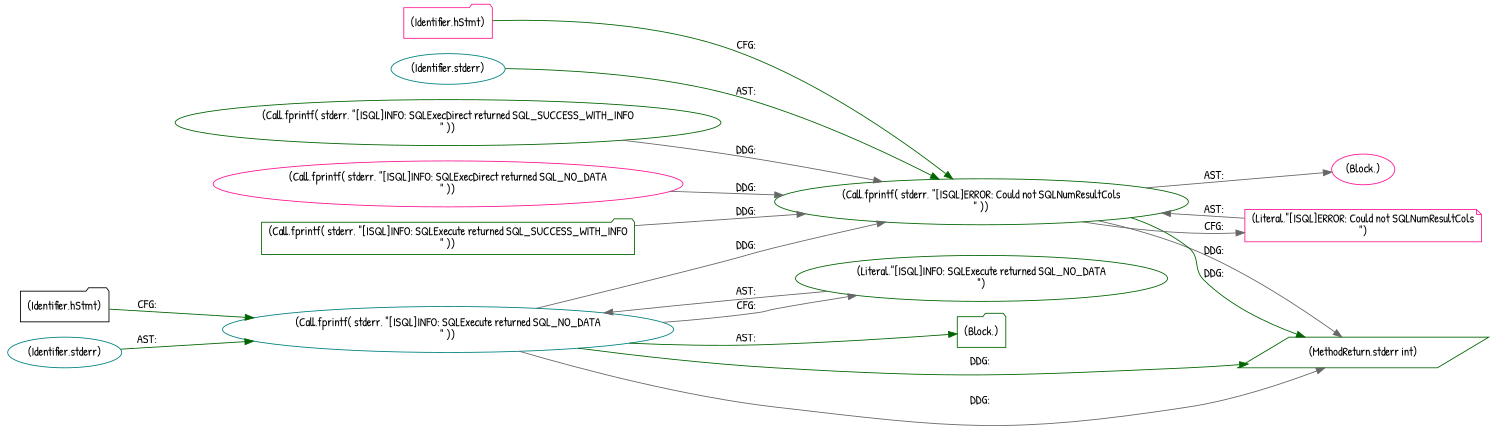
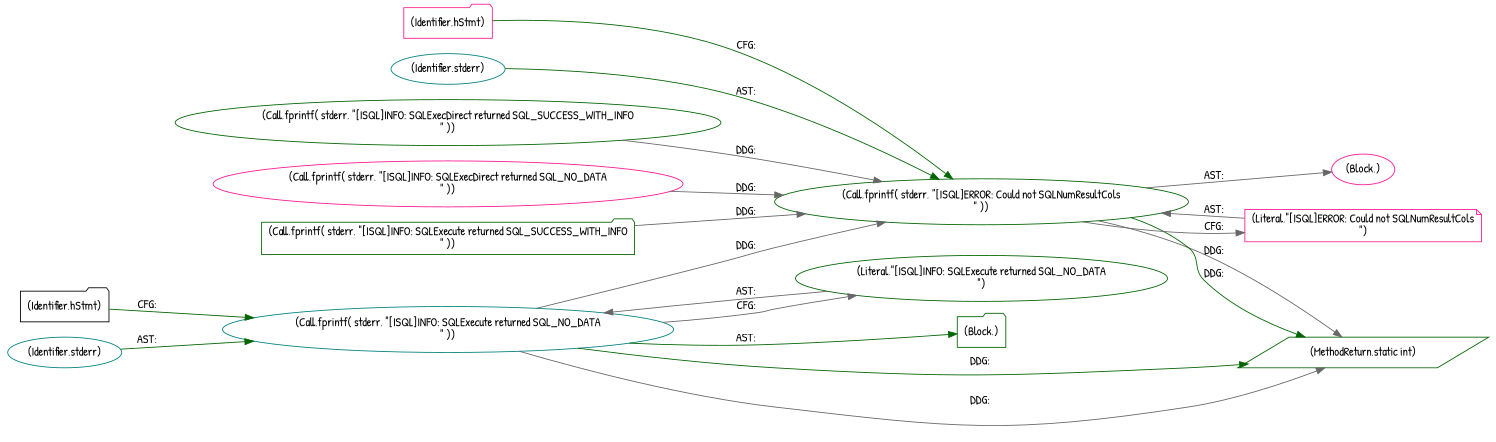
(1363, 352) -> (1363, 352)
